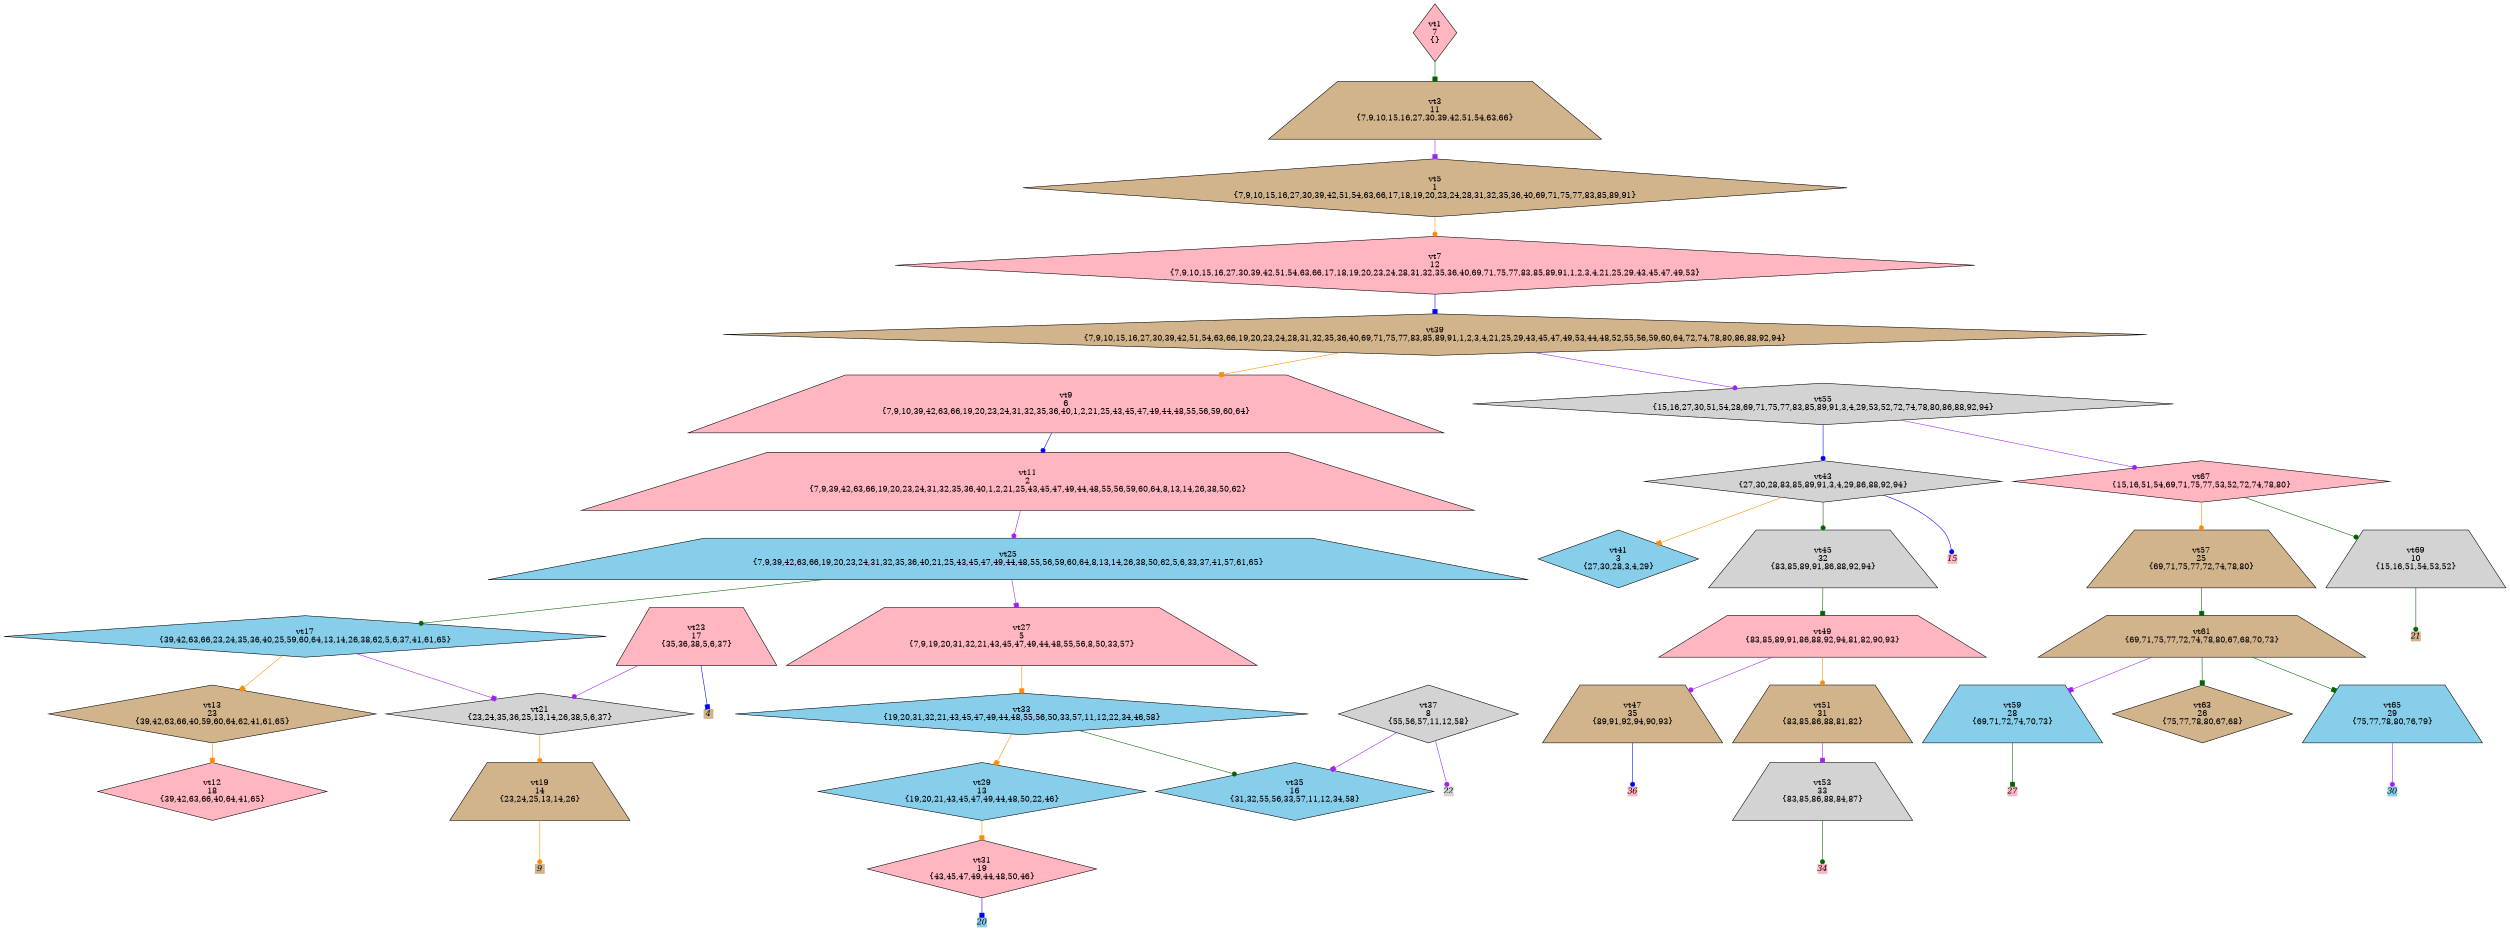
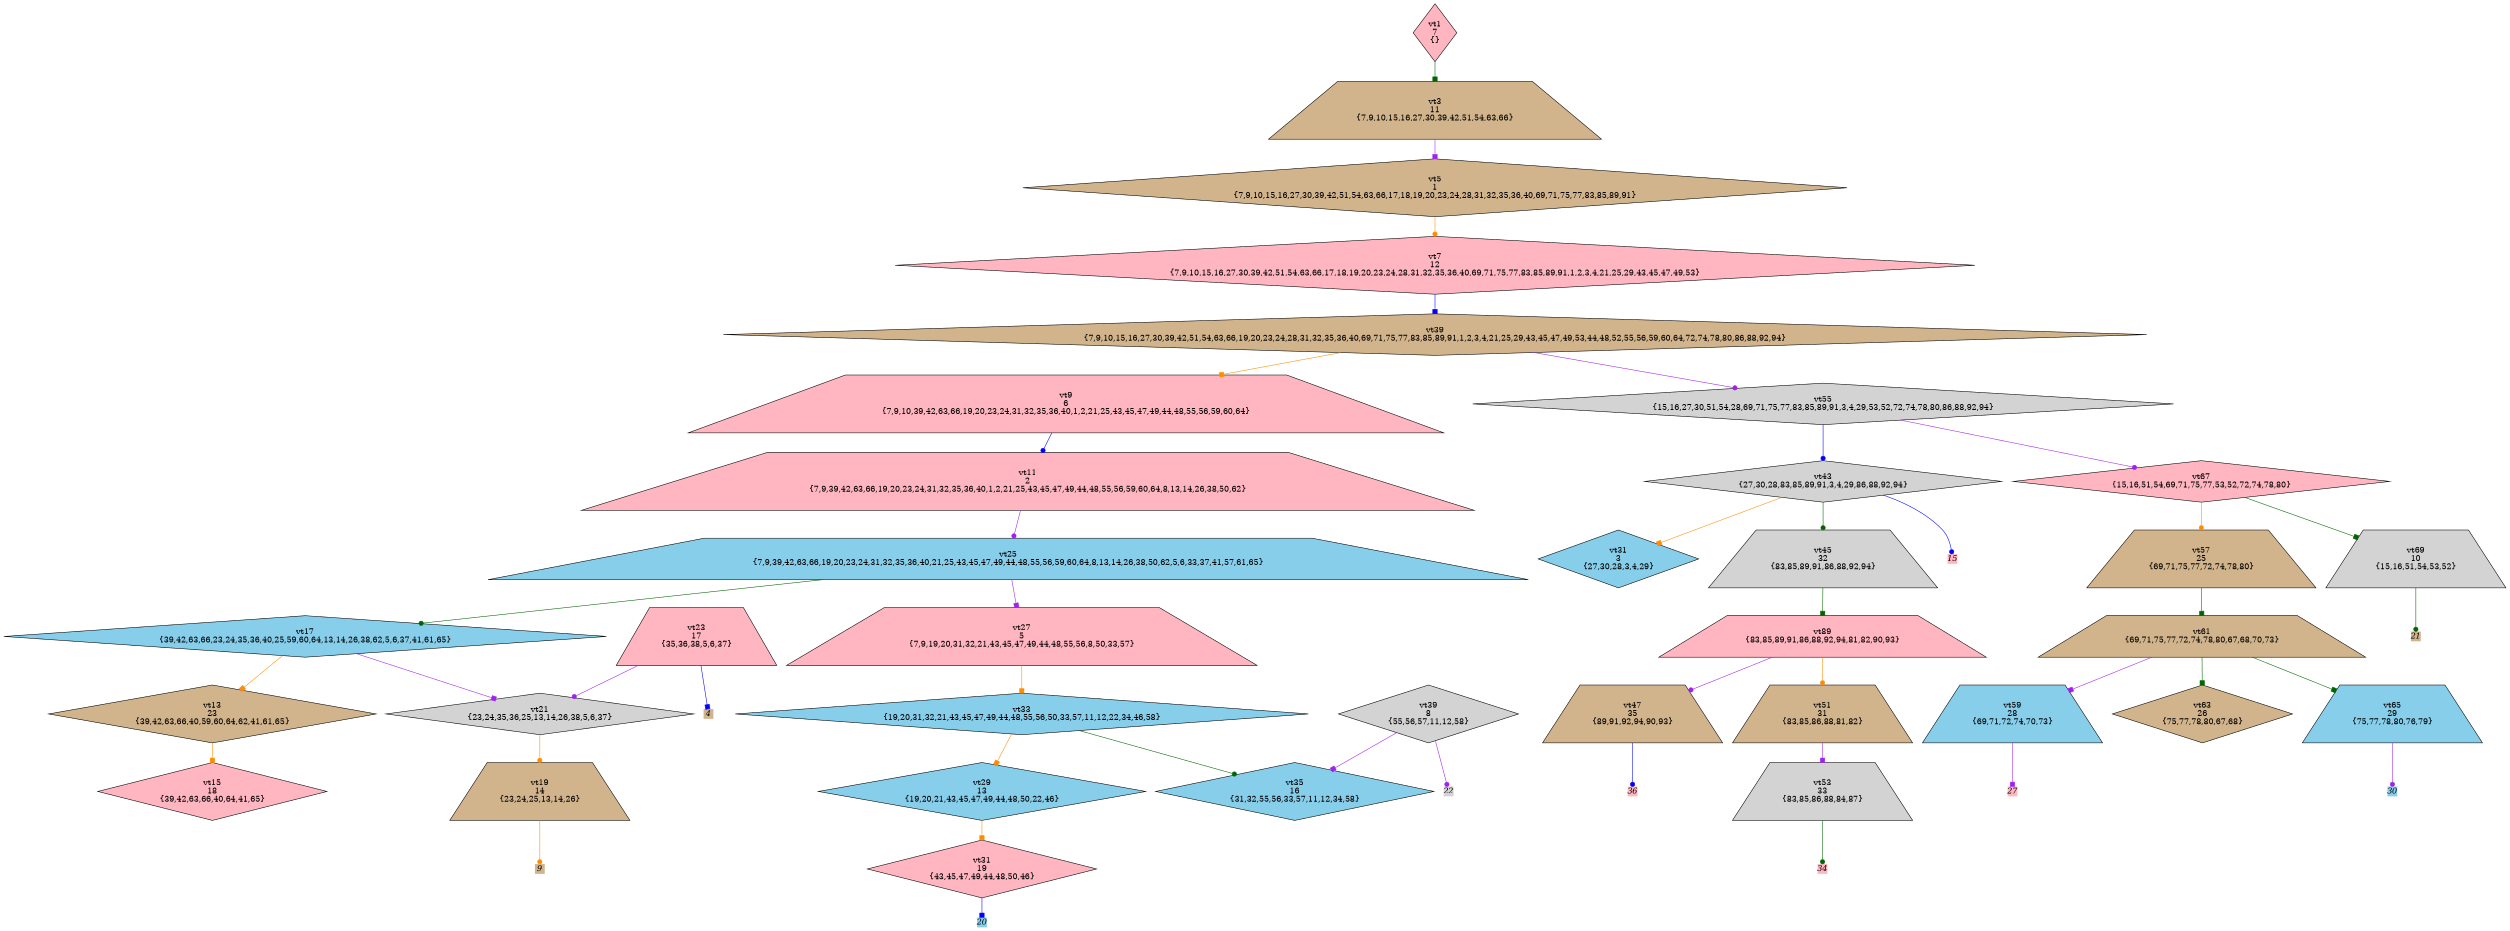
(2299, 517) -> (2299, 517)
(1618, 559) -> (1618, 559)
(1823, 636) -> (1823, 636)
(1428, 714) -> (1428, 714)
(2012, 762) -> (2012, 762)
(212, 791) -> (212, 791)
